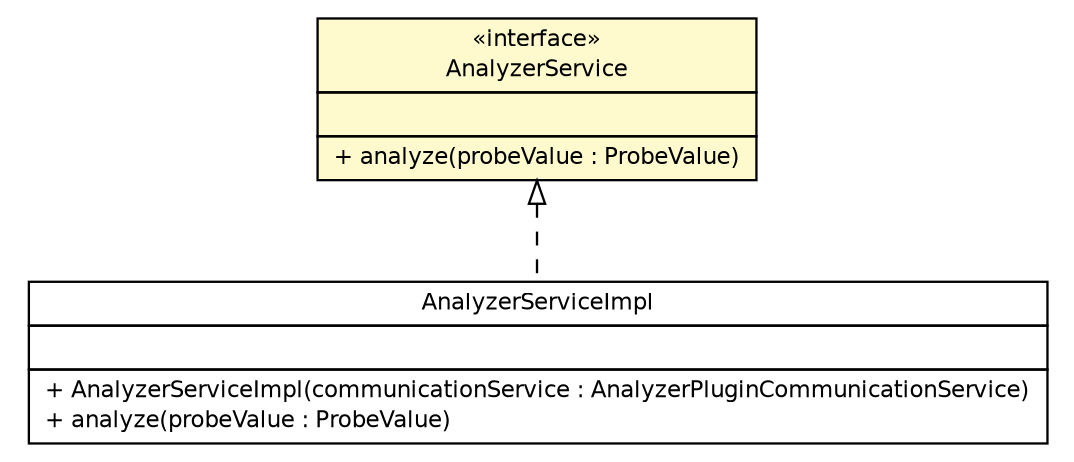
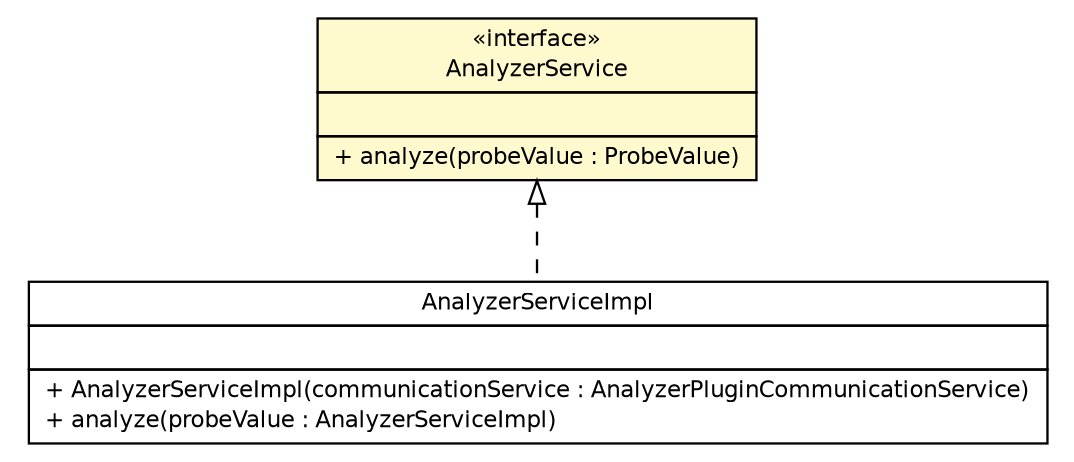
(248, 420) -> (301, 420)
